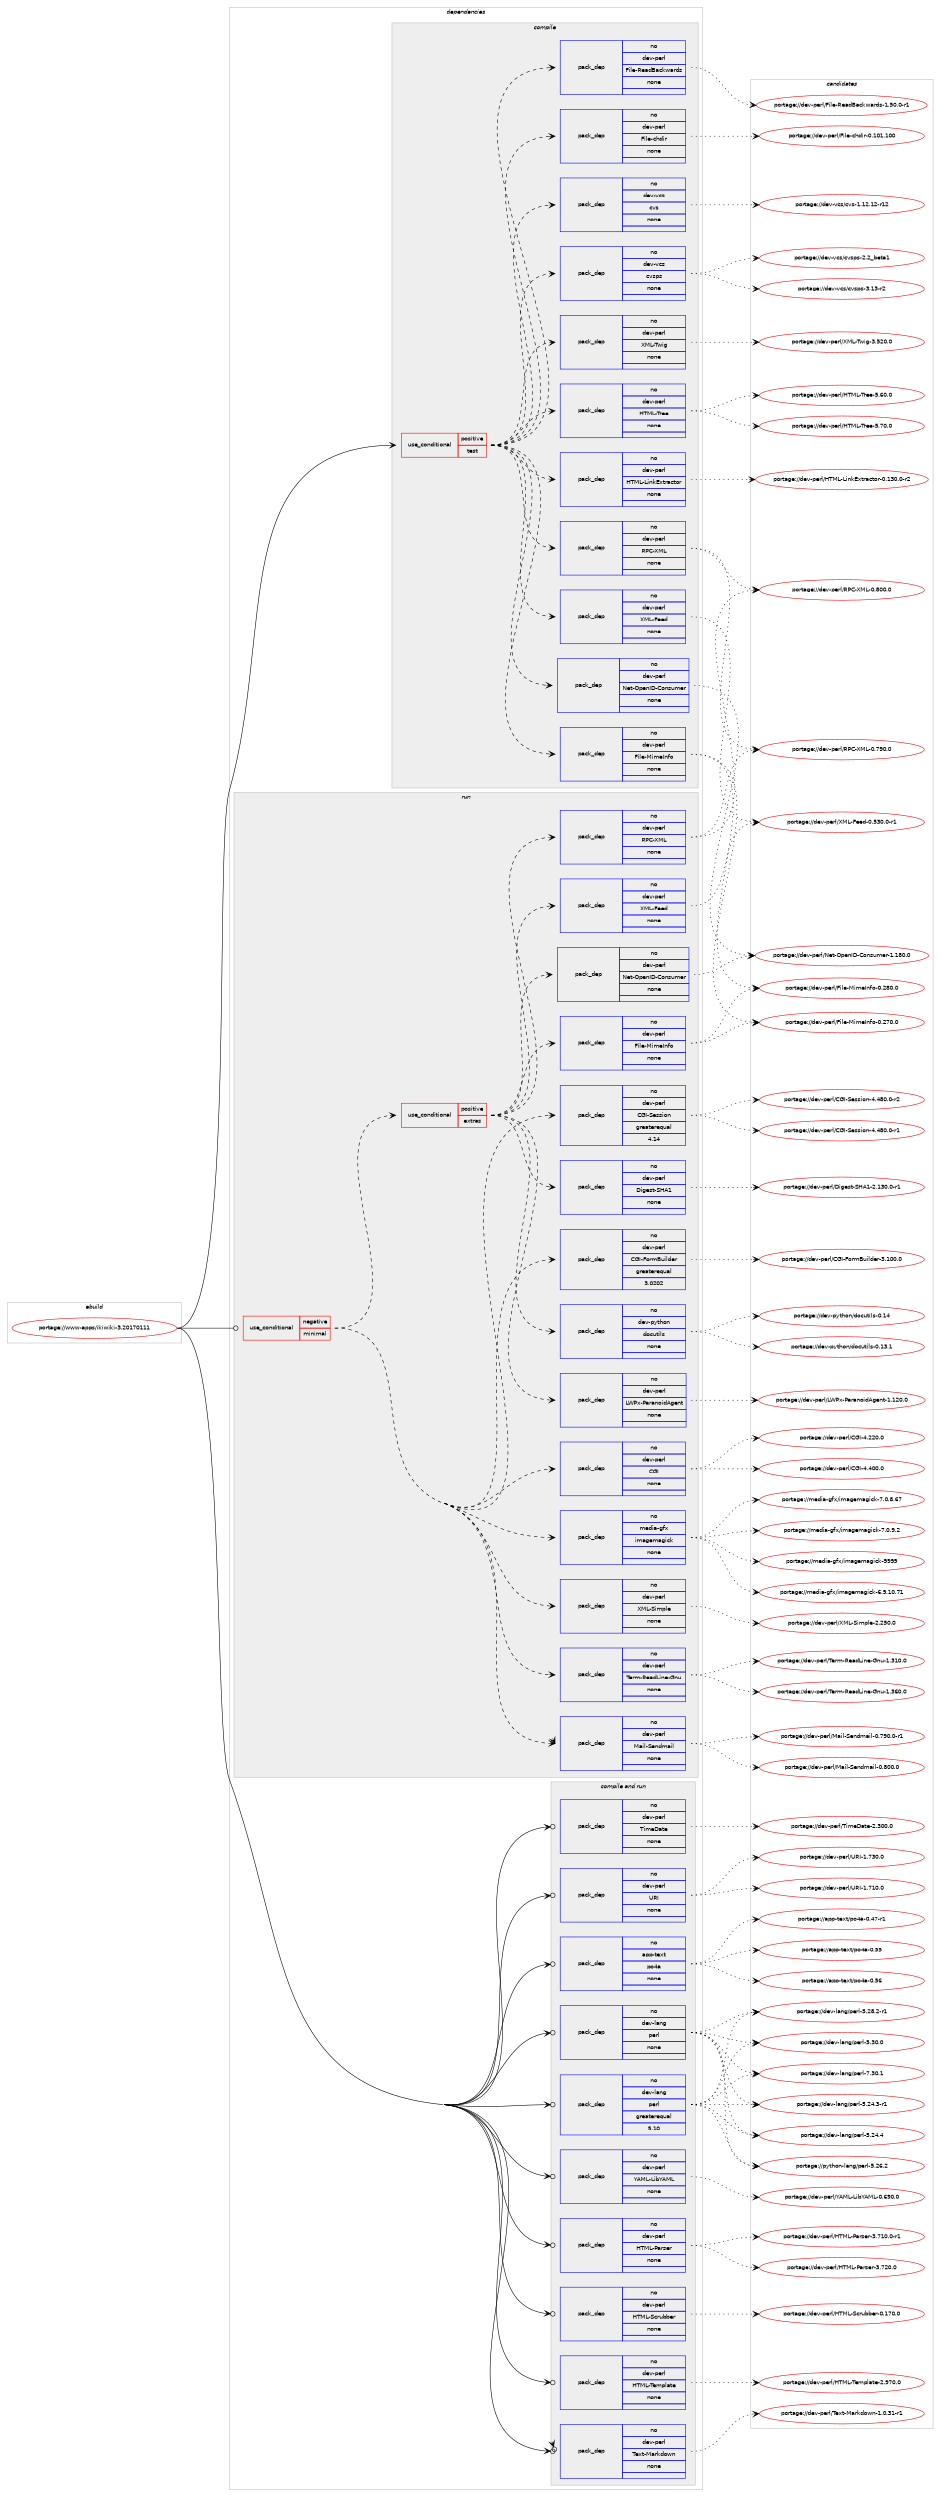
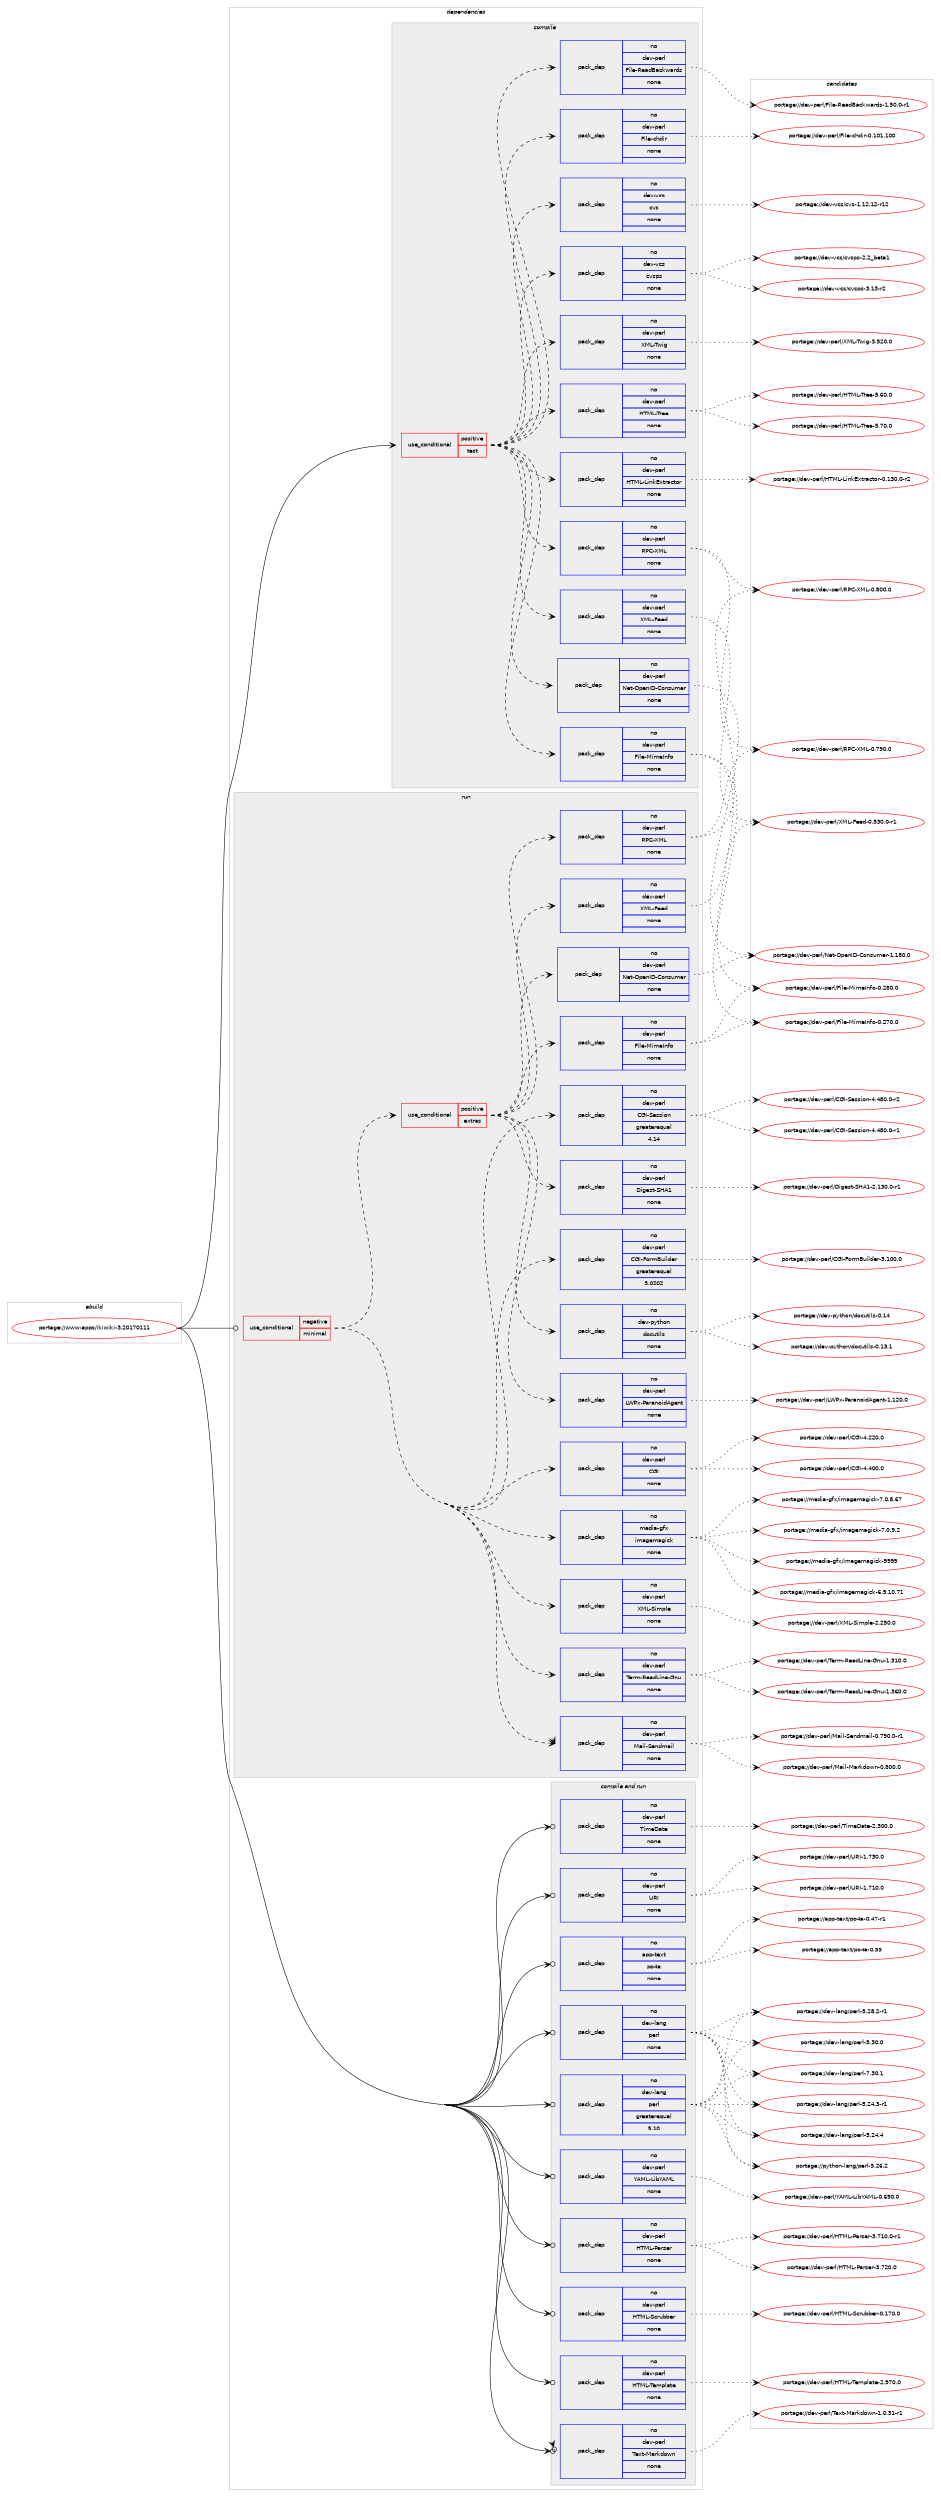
(842, 1768) -> (842, 1768)
(842, 1981) -> none
